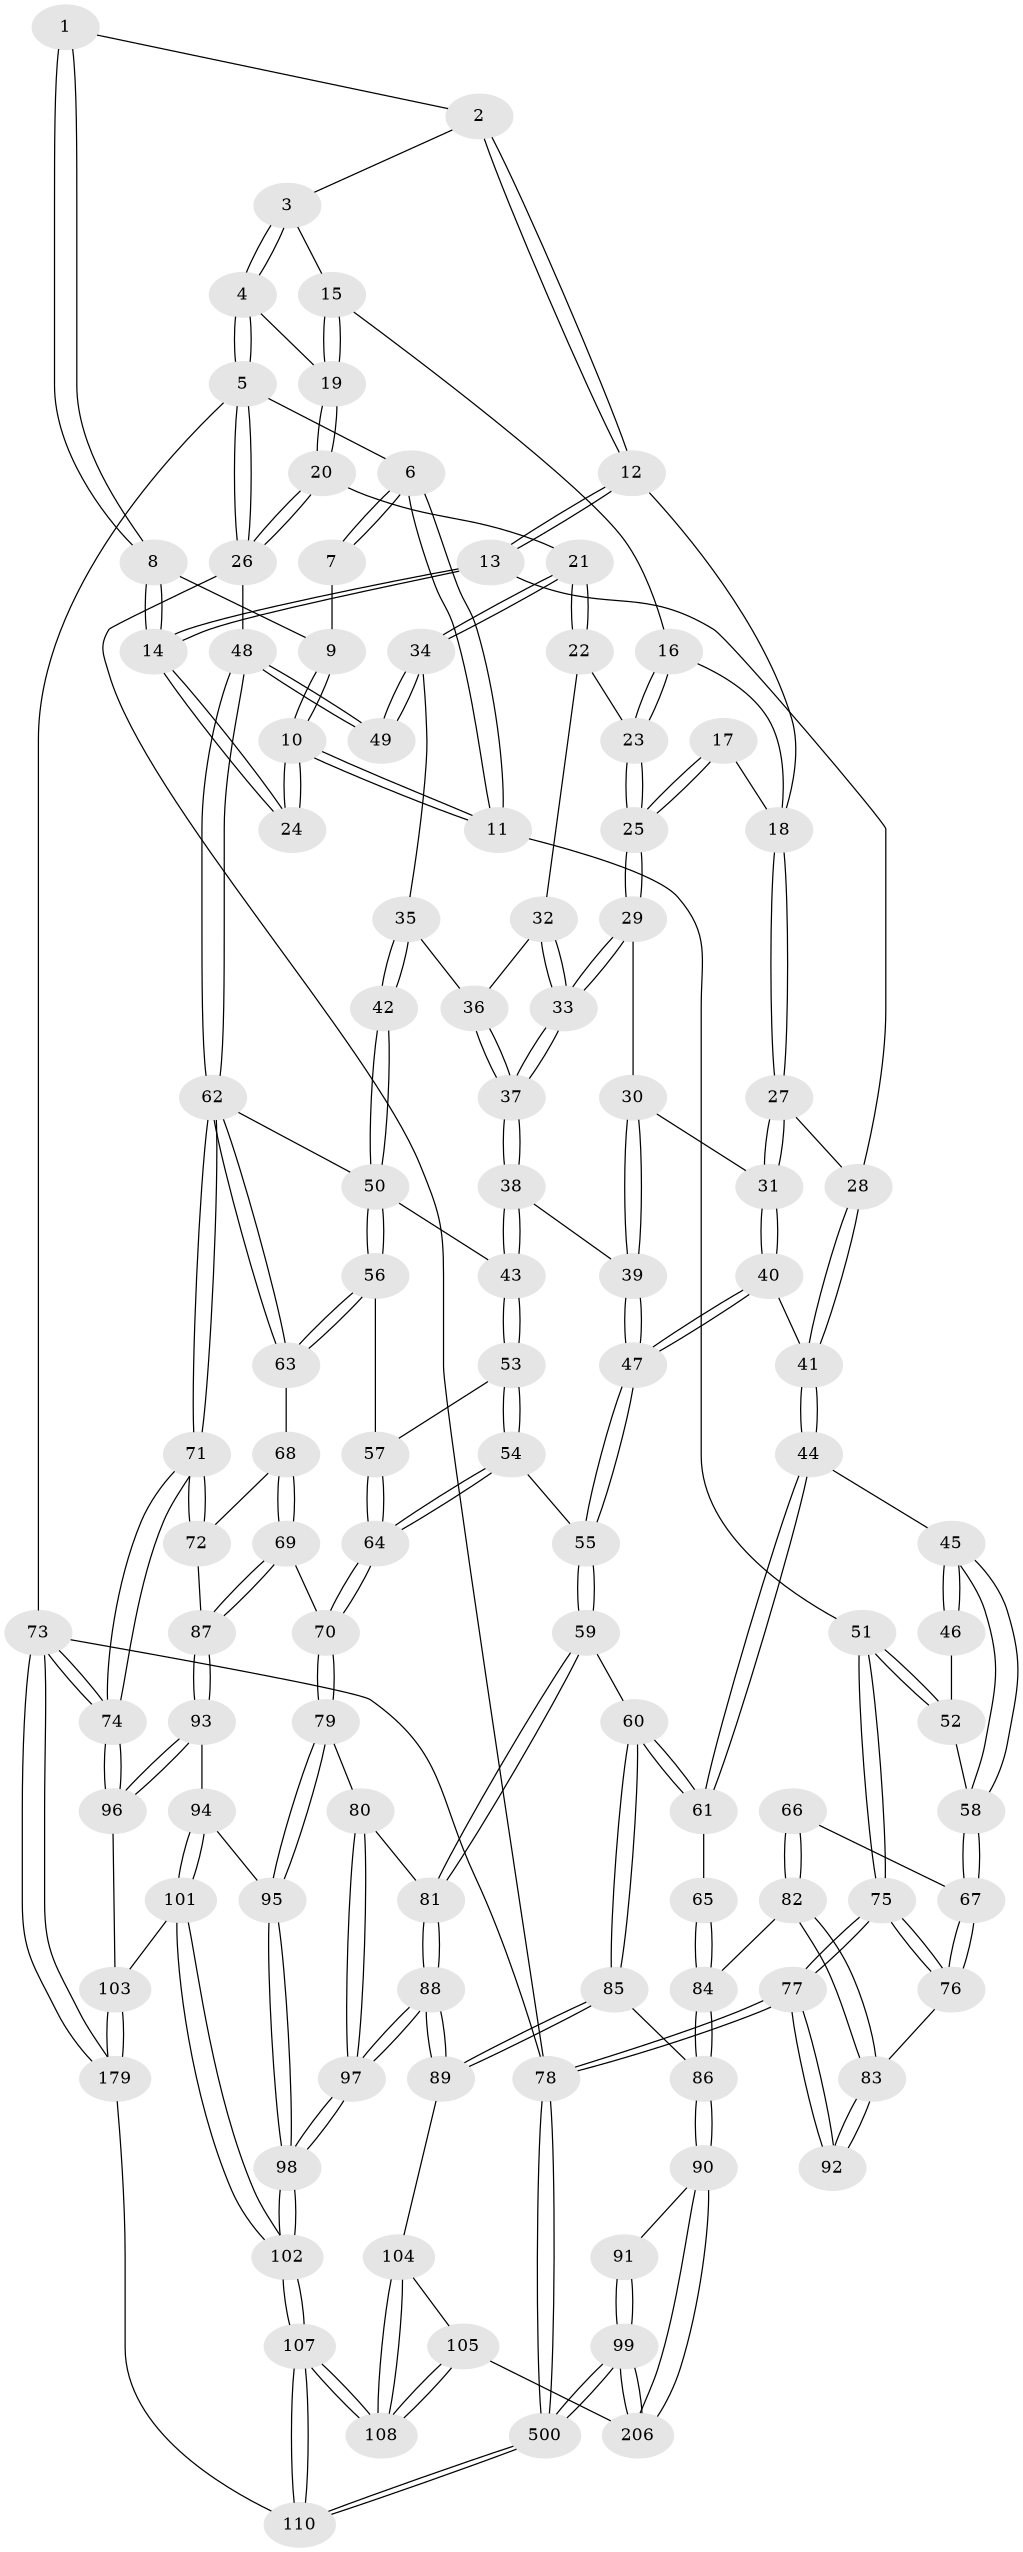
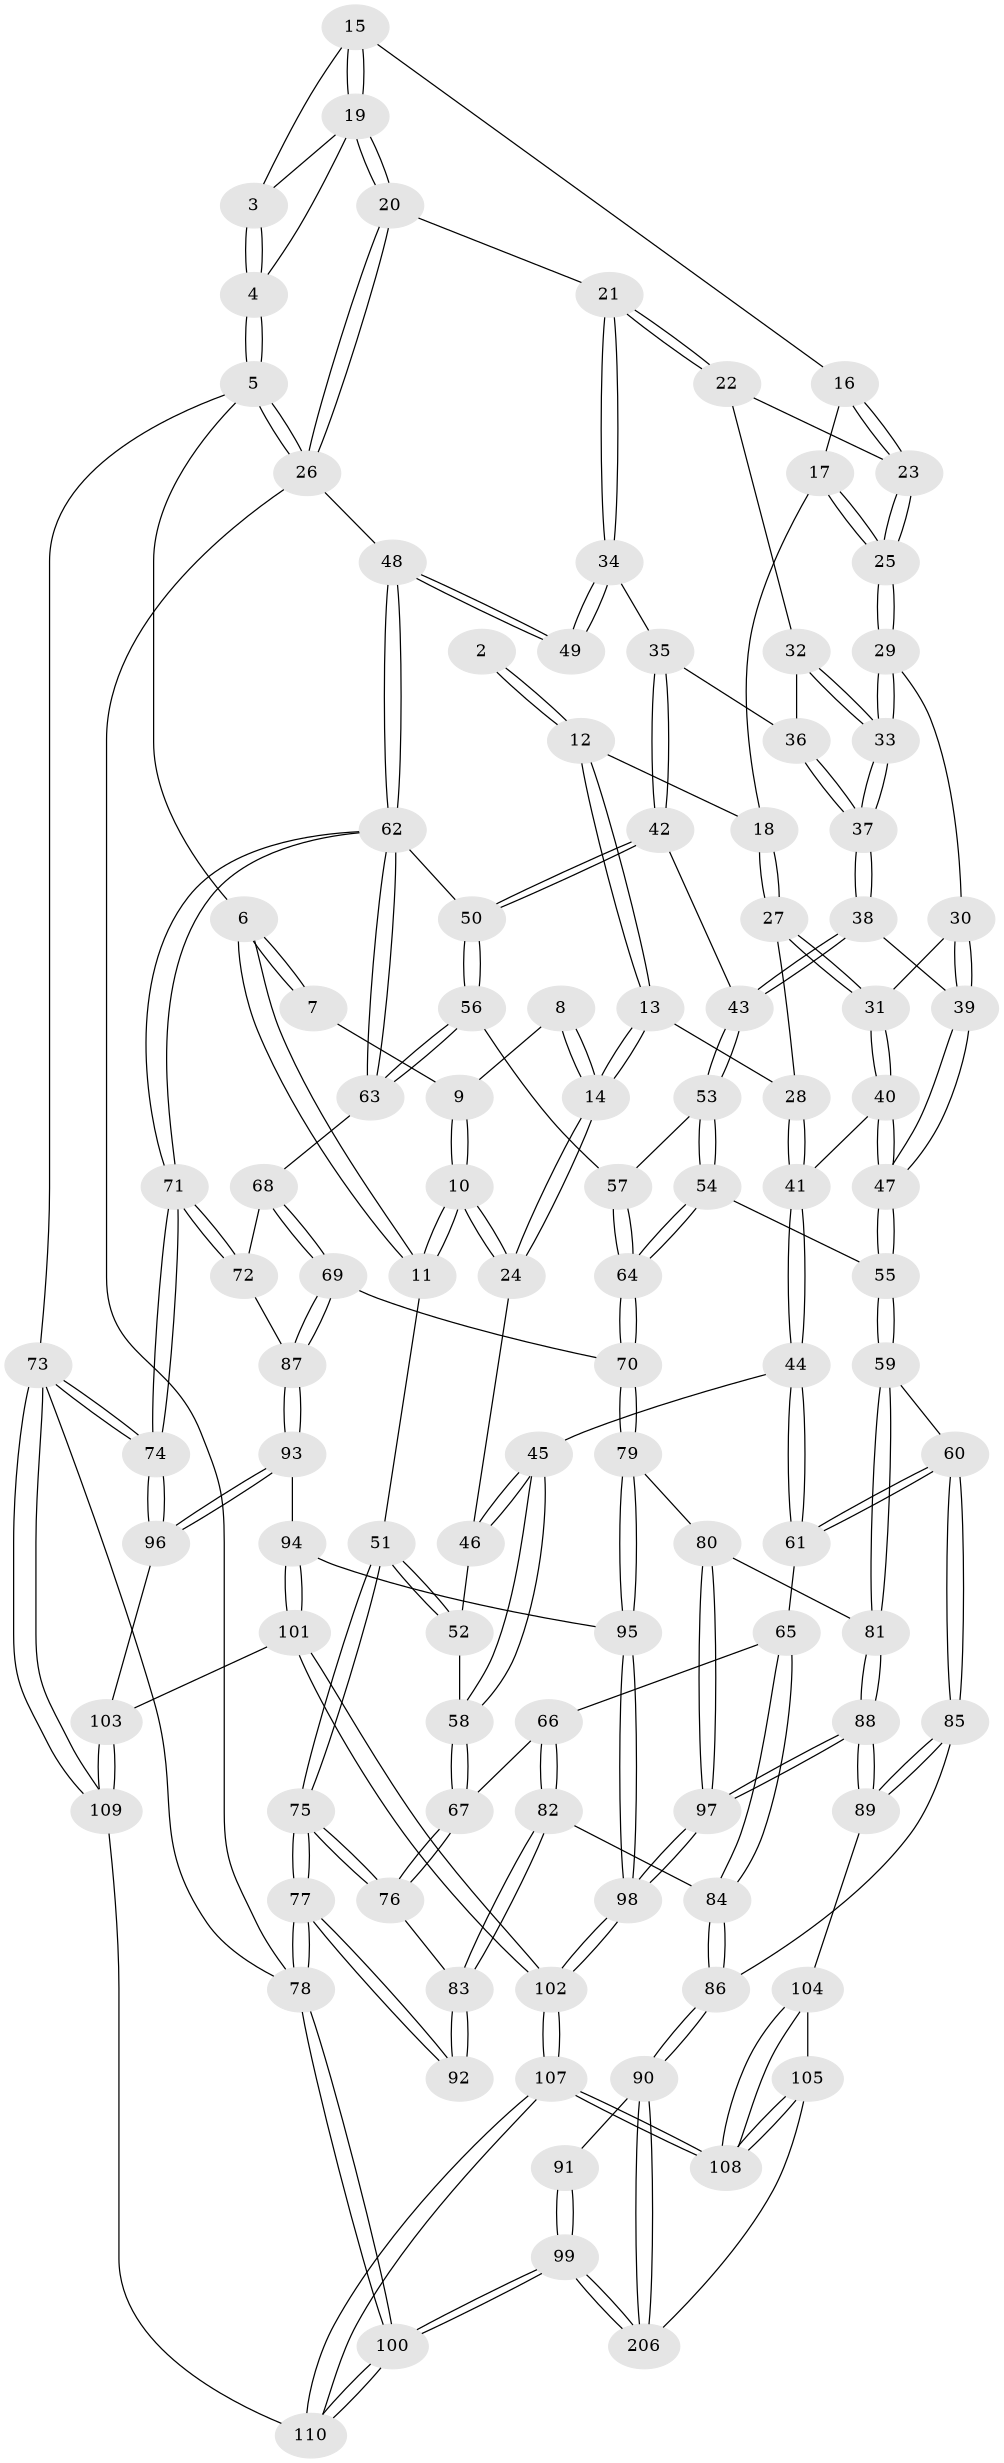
(66, 27) -> none
(383, 161) -> (305, 161)
(768, 719) -> (833, 426)
(450, 1236) -> (700, 919)
none -> (491, 1410)
none -> (668, 1677)
(115, 2079) -> (107, 1811)
(545, 2436) -> (393, 2346)
